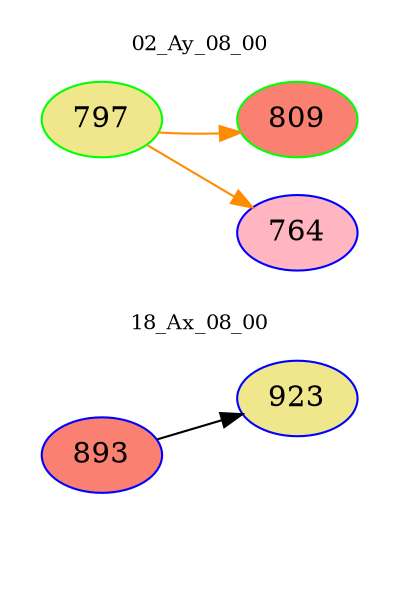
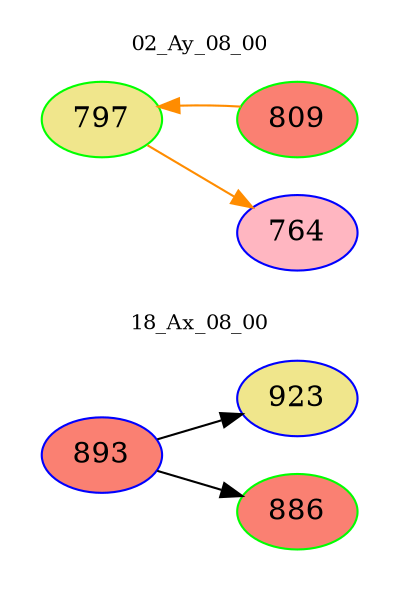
(189, 134) -> (210, 105)
none -> (297, 512)
